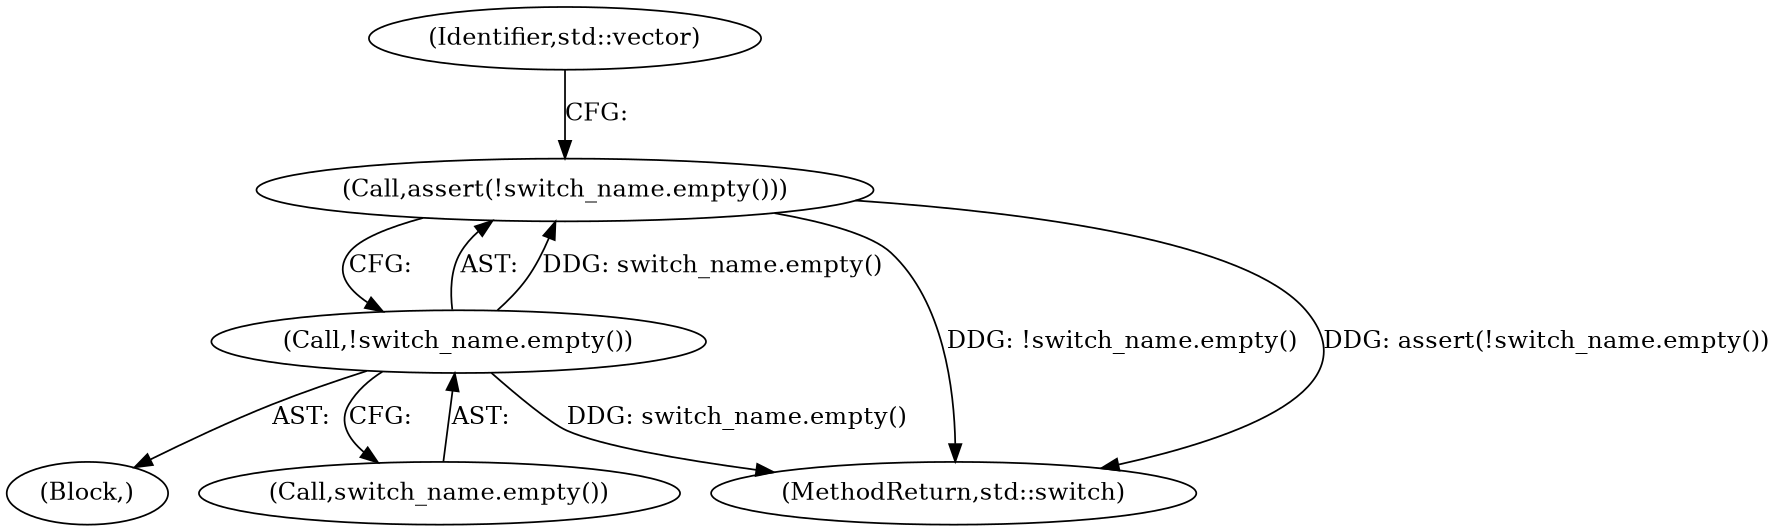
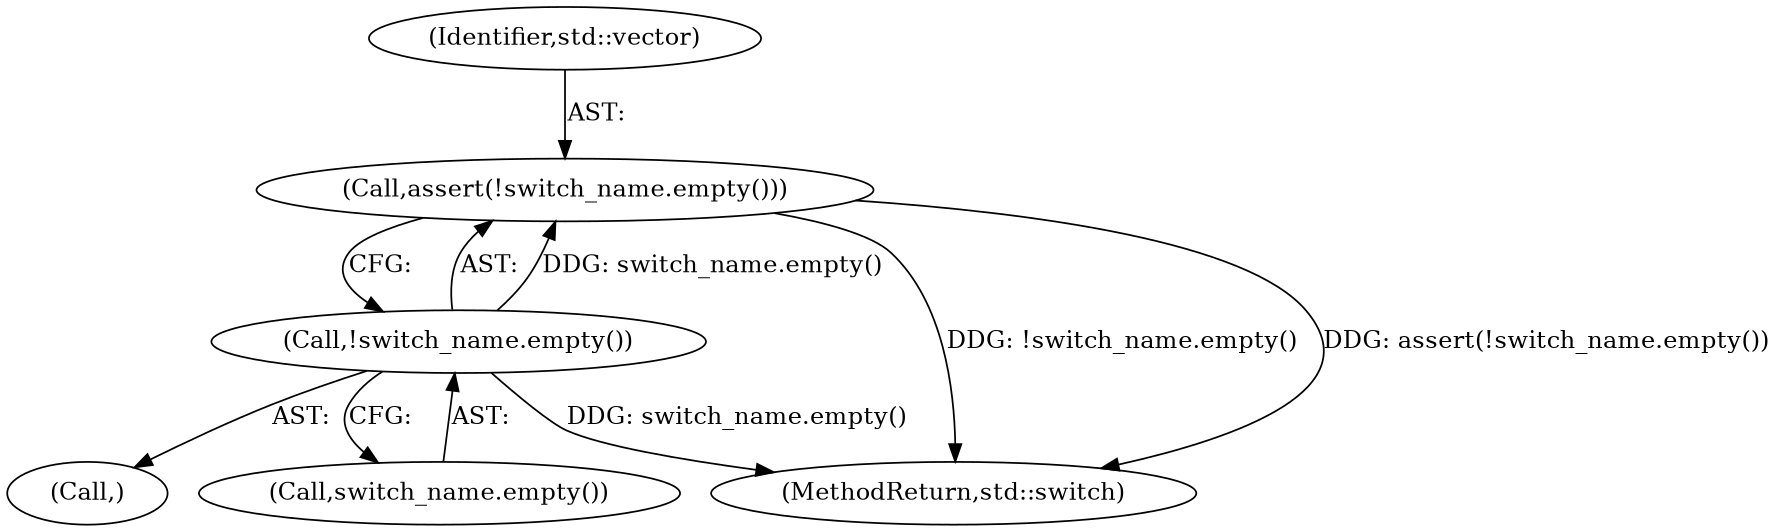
(601, 114) -> (601, 114)
(87, 493) -> (87, 493)
